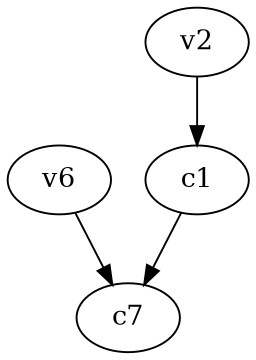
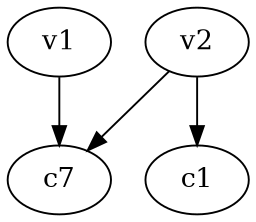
(59, 180) -> (59, 42)
(167, 240) -> (135, 104)
